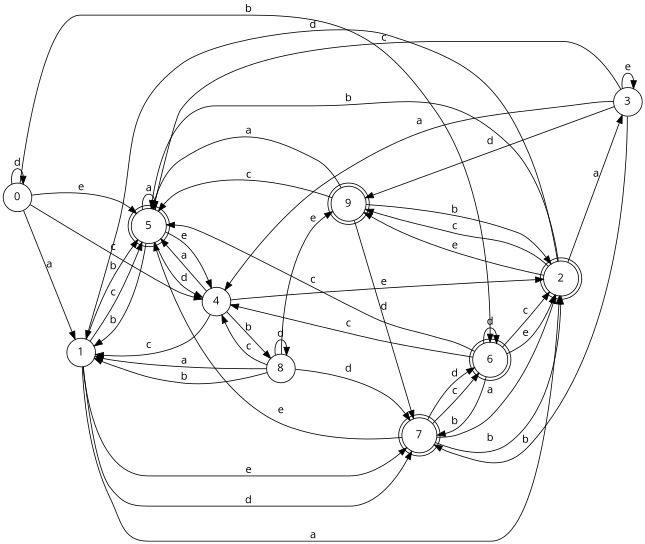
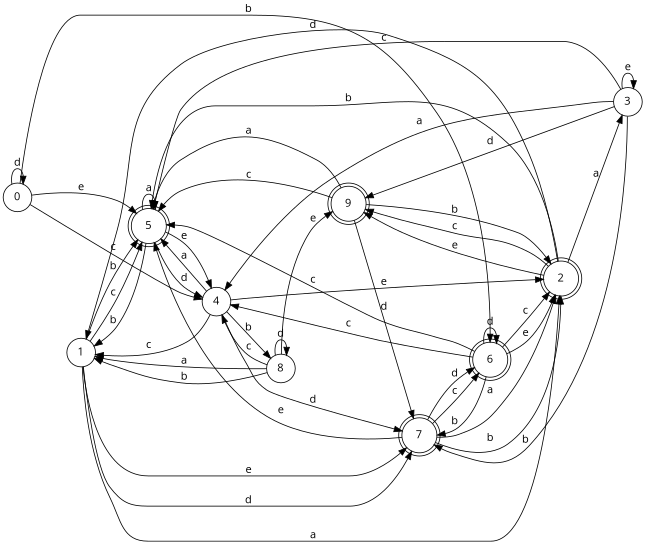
(48, 271) -> none
(355, 381) -> (288, 398)
